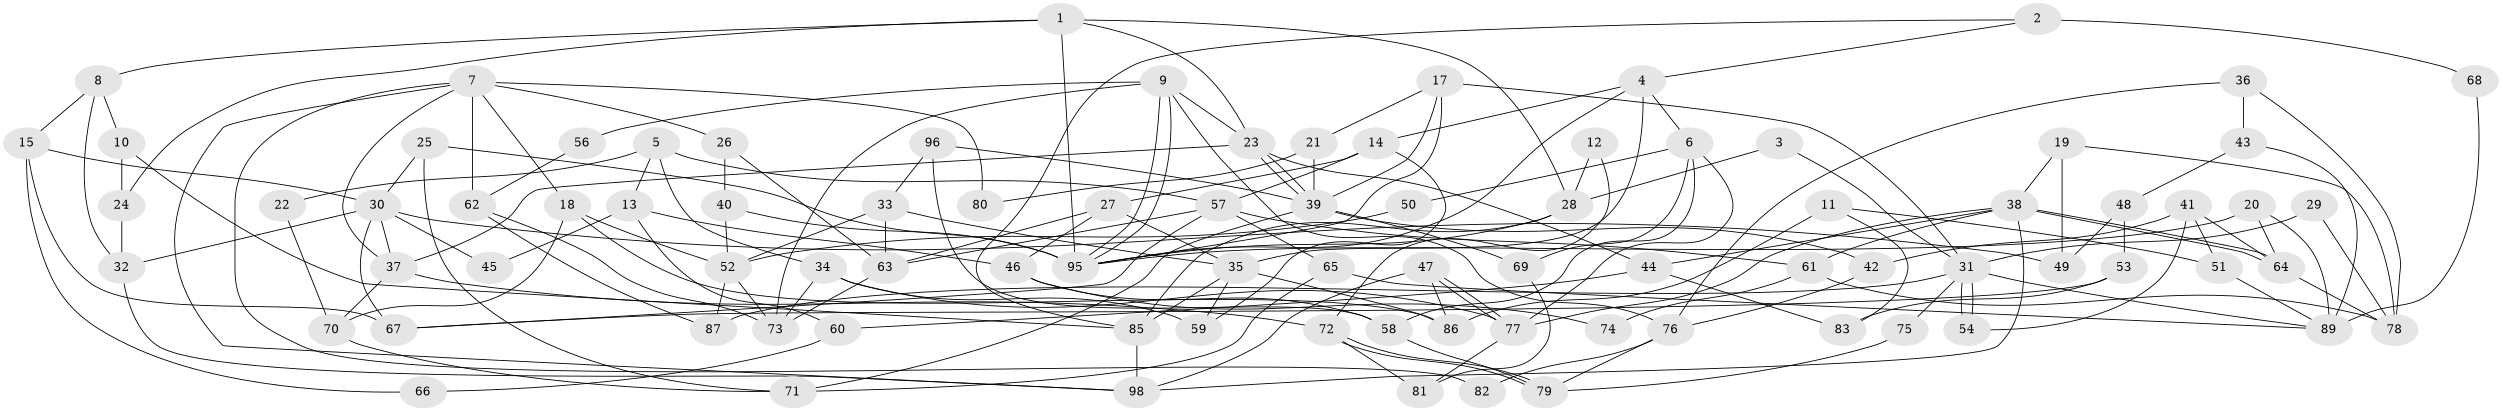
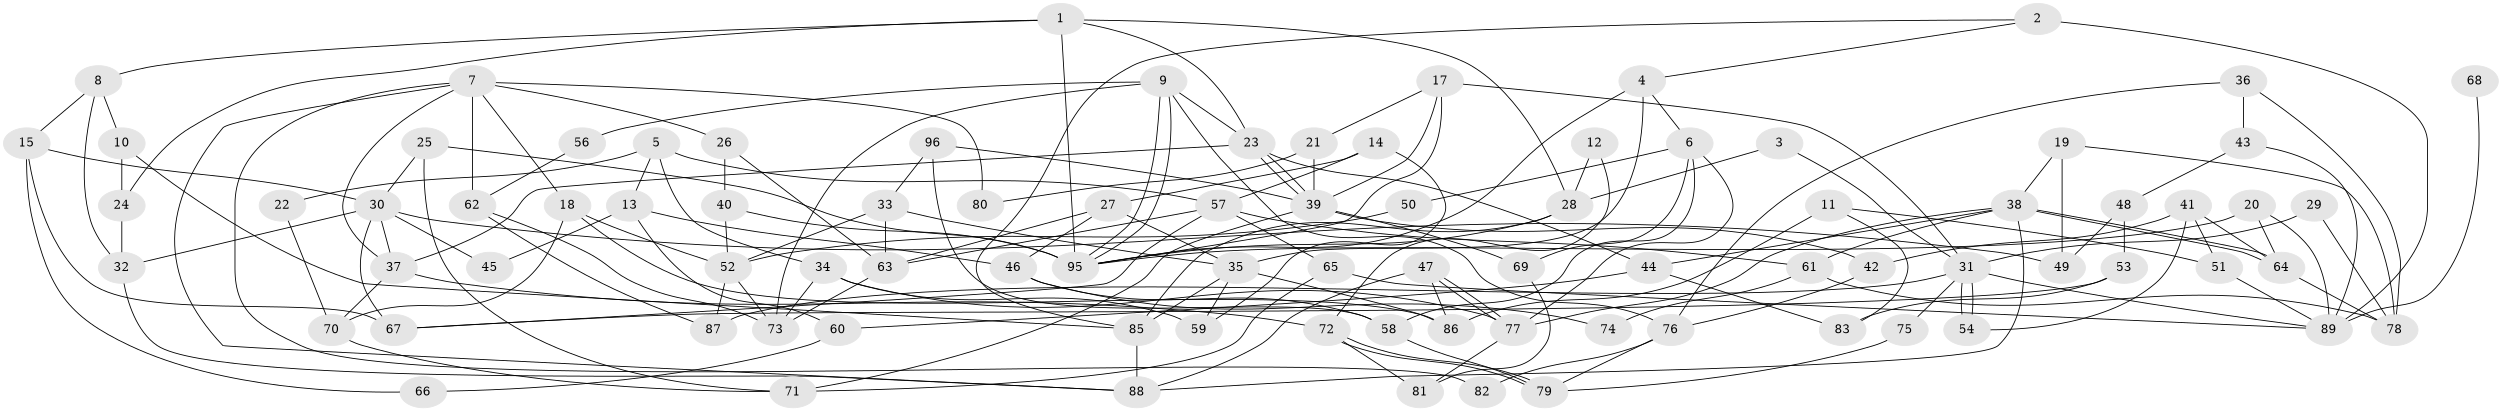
(2261, 34) -> (2358, 83)
(1509, 112) -> none
(1137, 392) -> (1137, 392)
